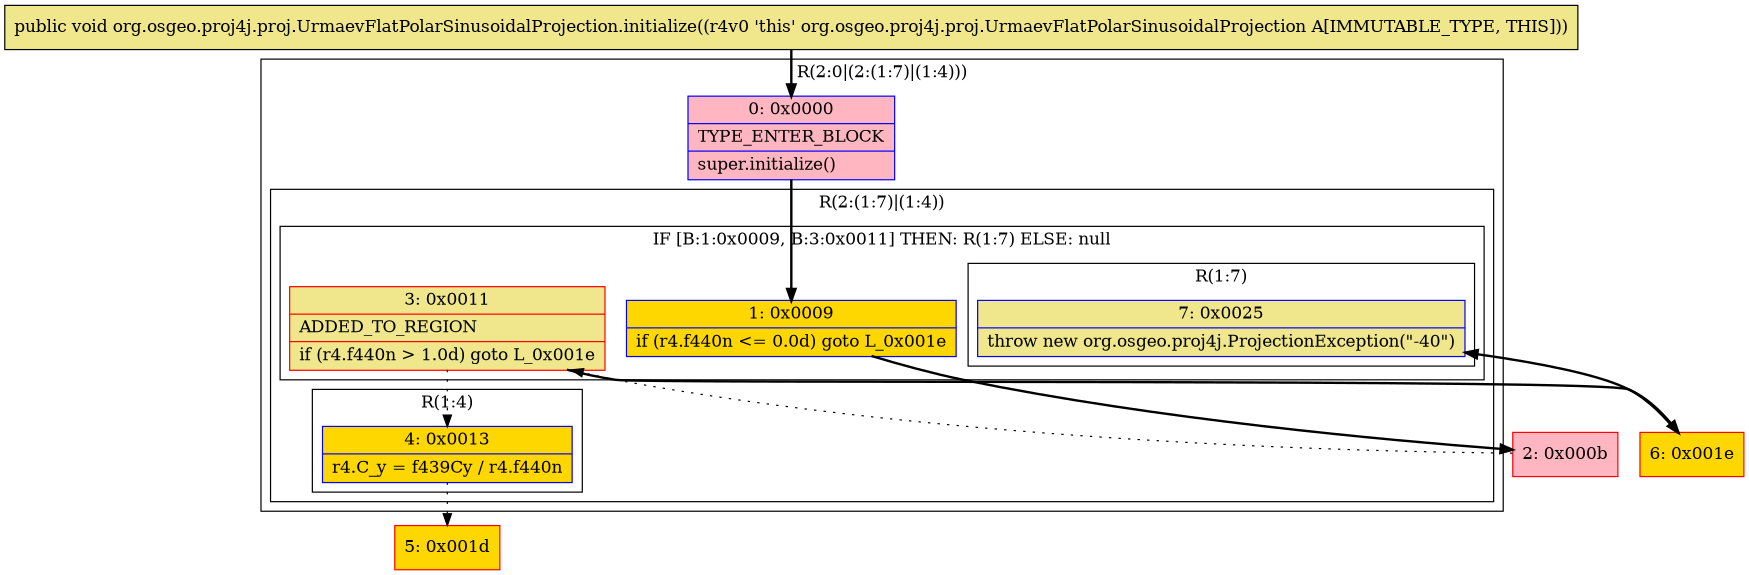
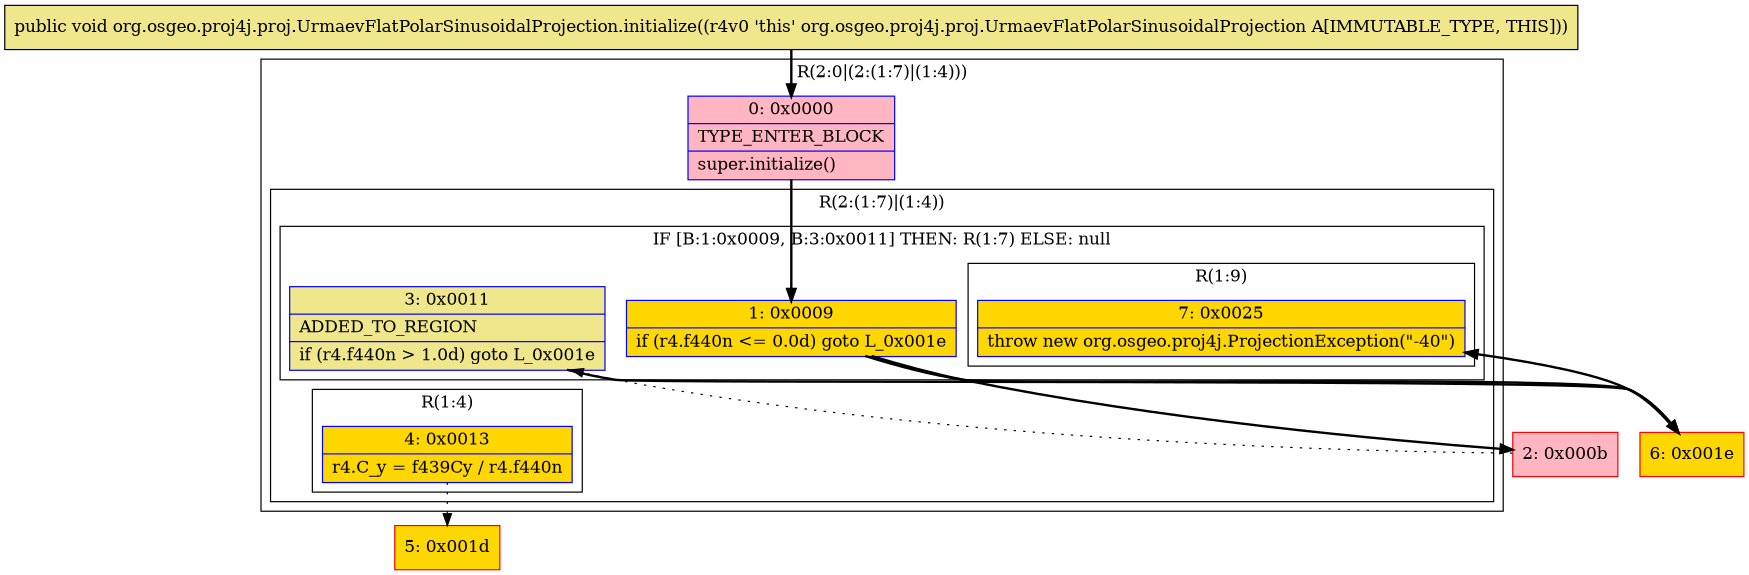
(1221, 277) -> (1221, 277)
(447, 328) -> (447, 328)
(1221, 328) -> (1221, 328)
none -> (1273, 381)
(447, 397) -> none
